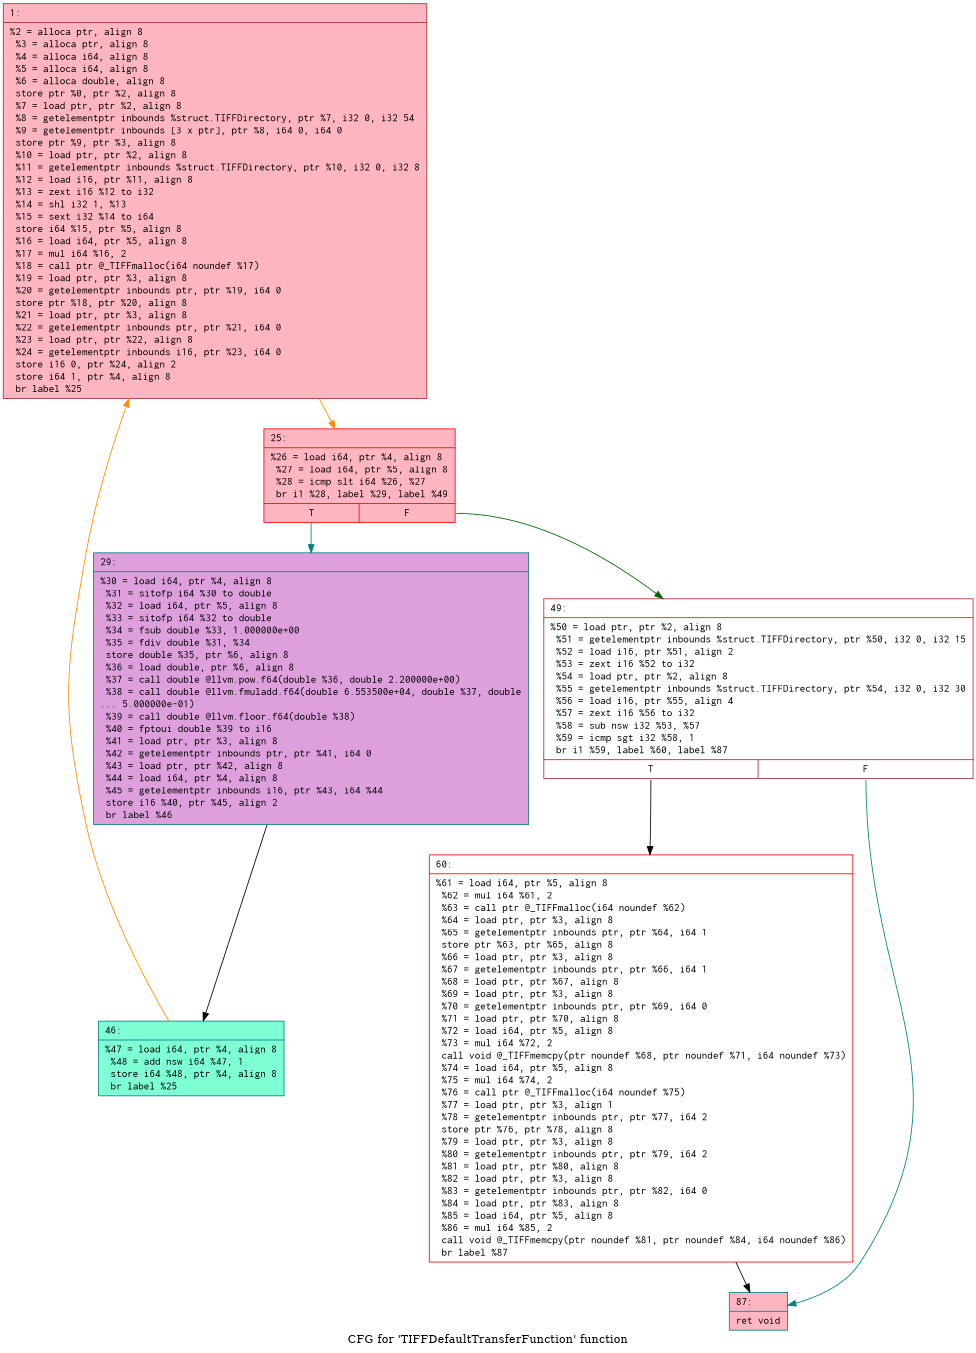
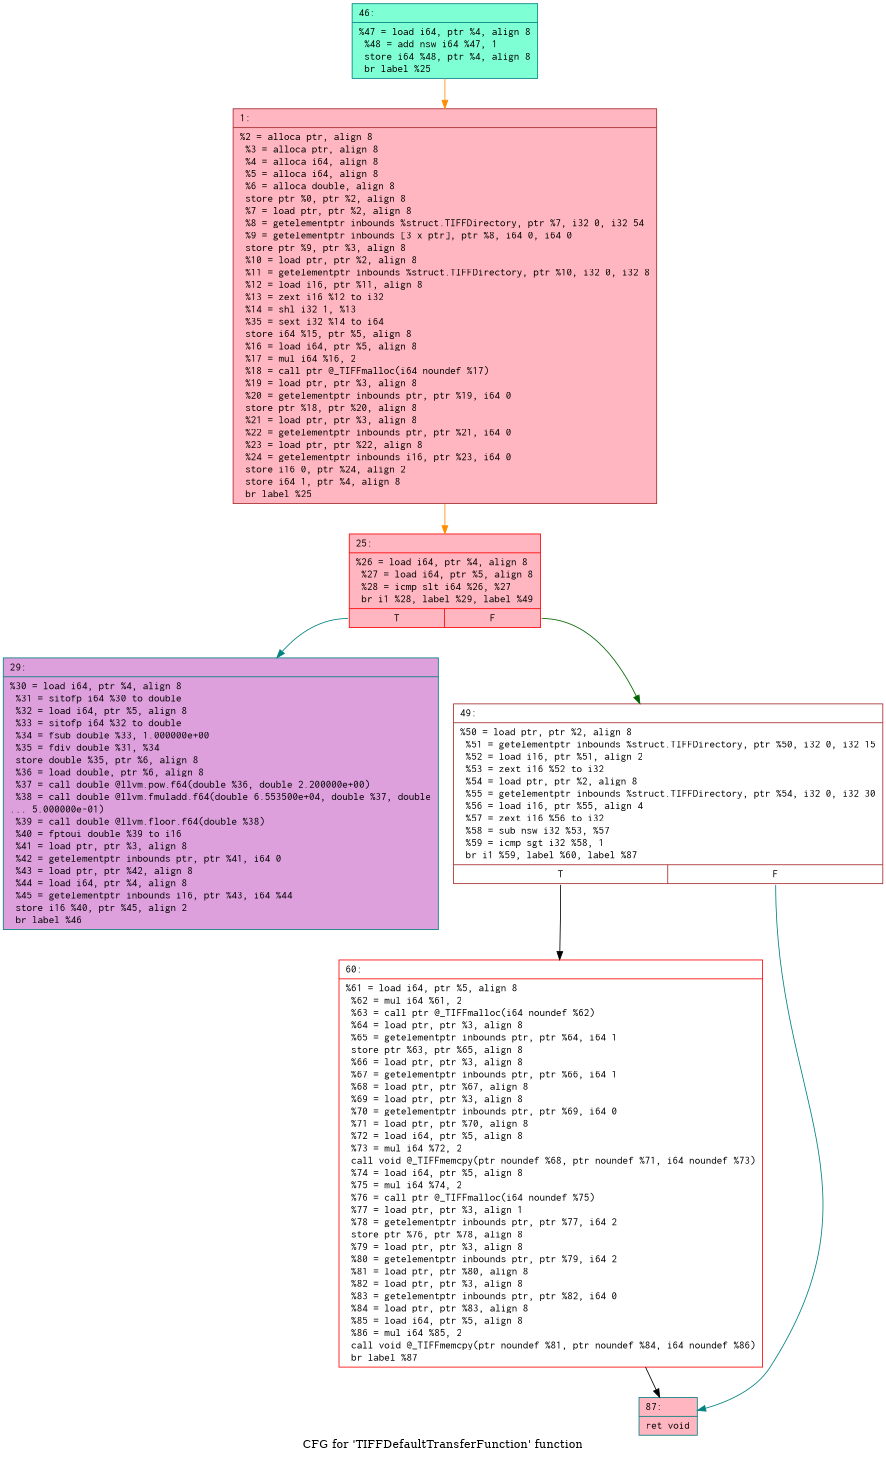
(82, 216) -> (312, 321)
(236, 919) -> none
